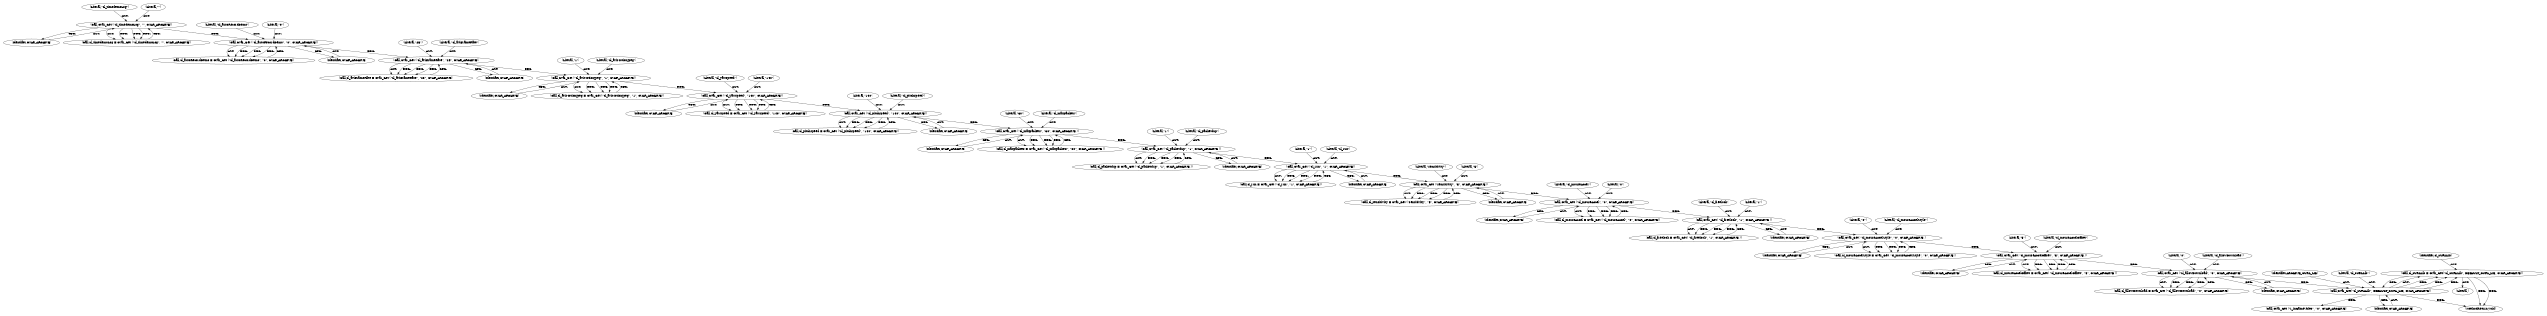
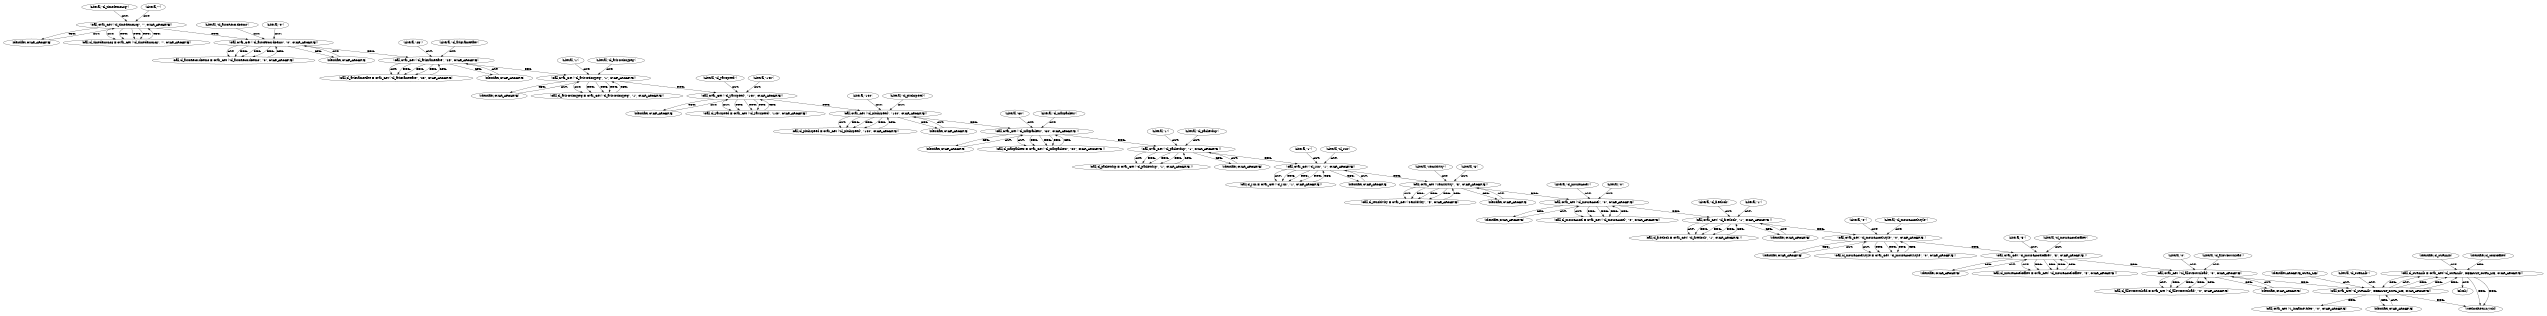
none -> (2488, 256)
(2463, 291) -> (2463, 291)
